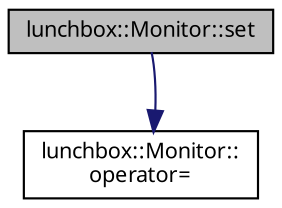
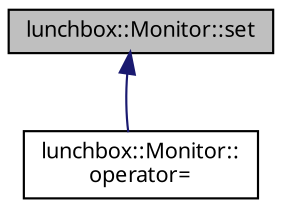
(155, 81) -> (126, 103)
